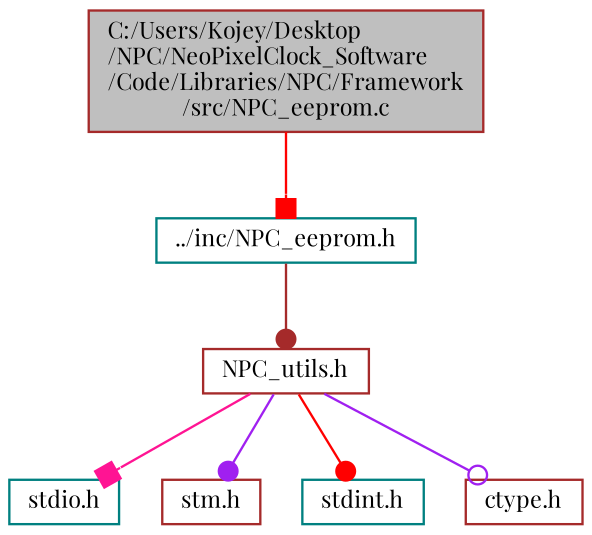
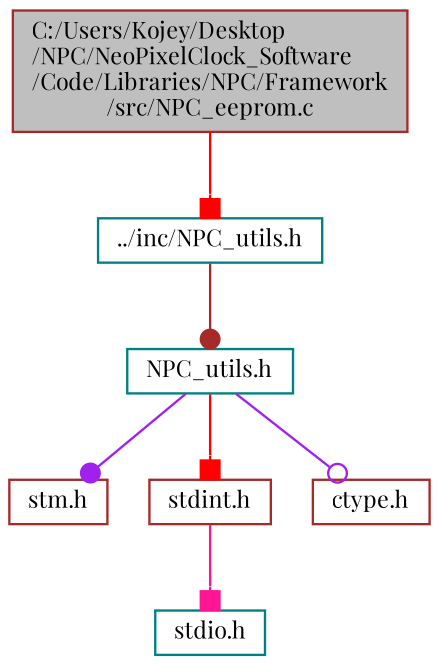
(286, 240) -> (210, 240)
(286, 371) -> (210, 371)
(320, 429) -> (210, 425)
(186, 431) -> (210, 556)
(363, 502) -> (210, 502)
